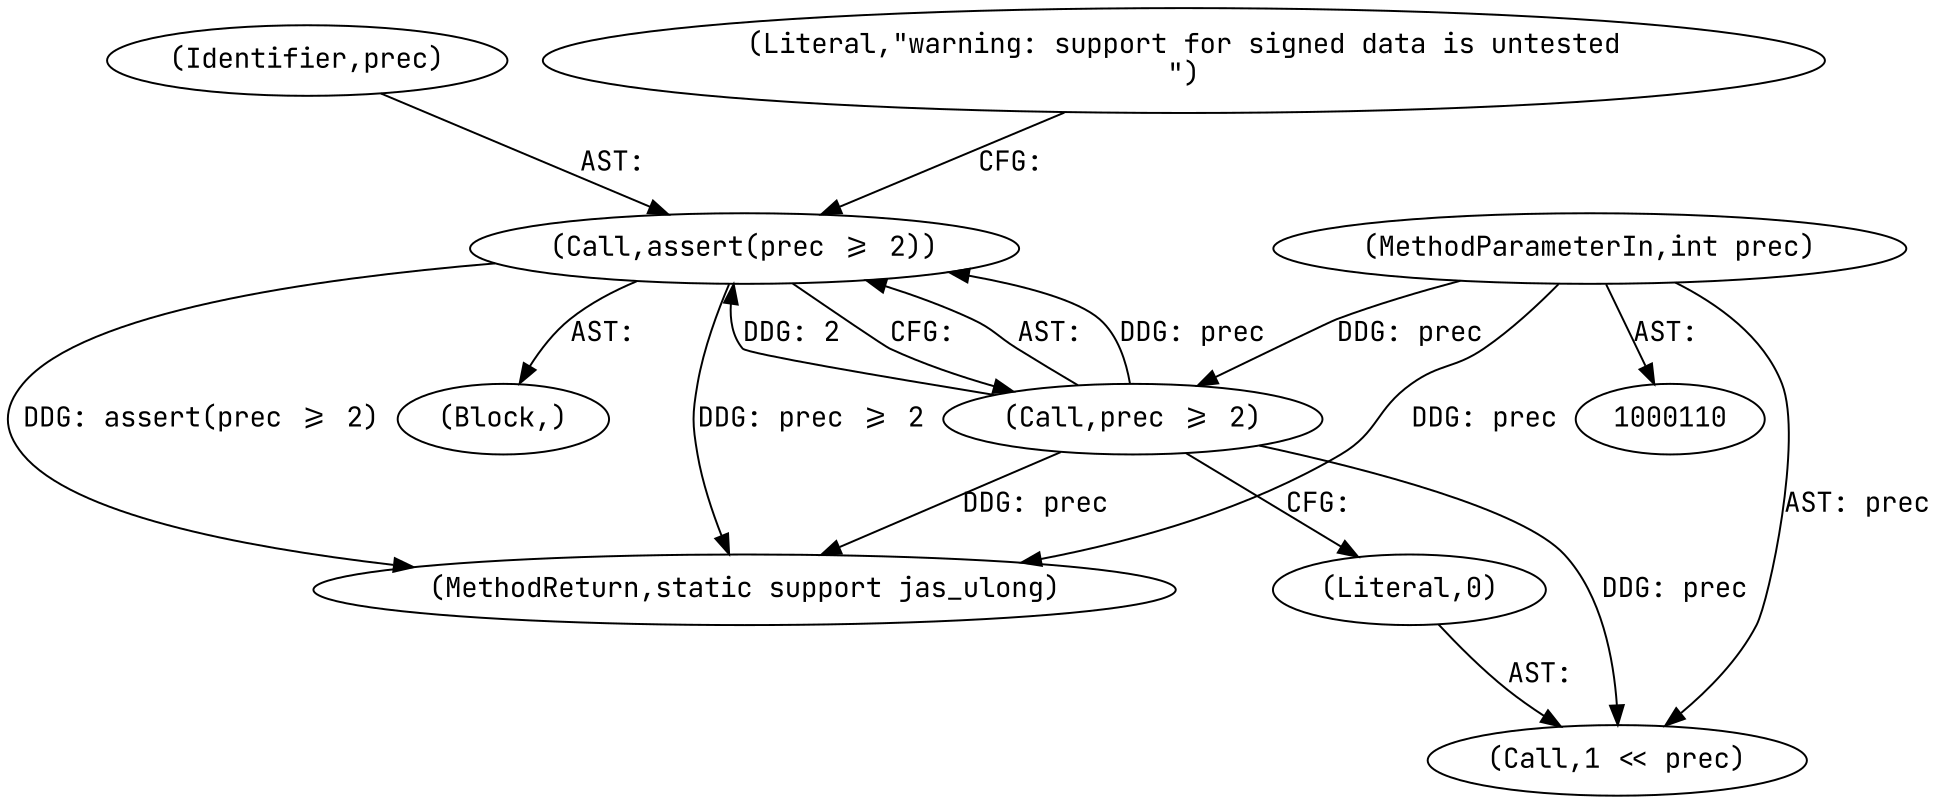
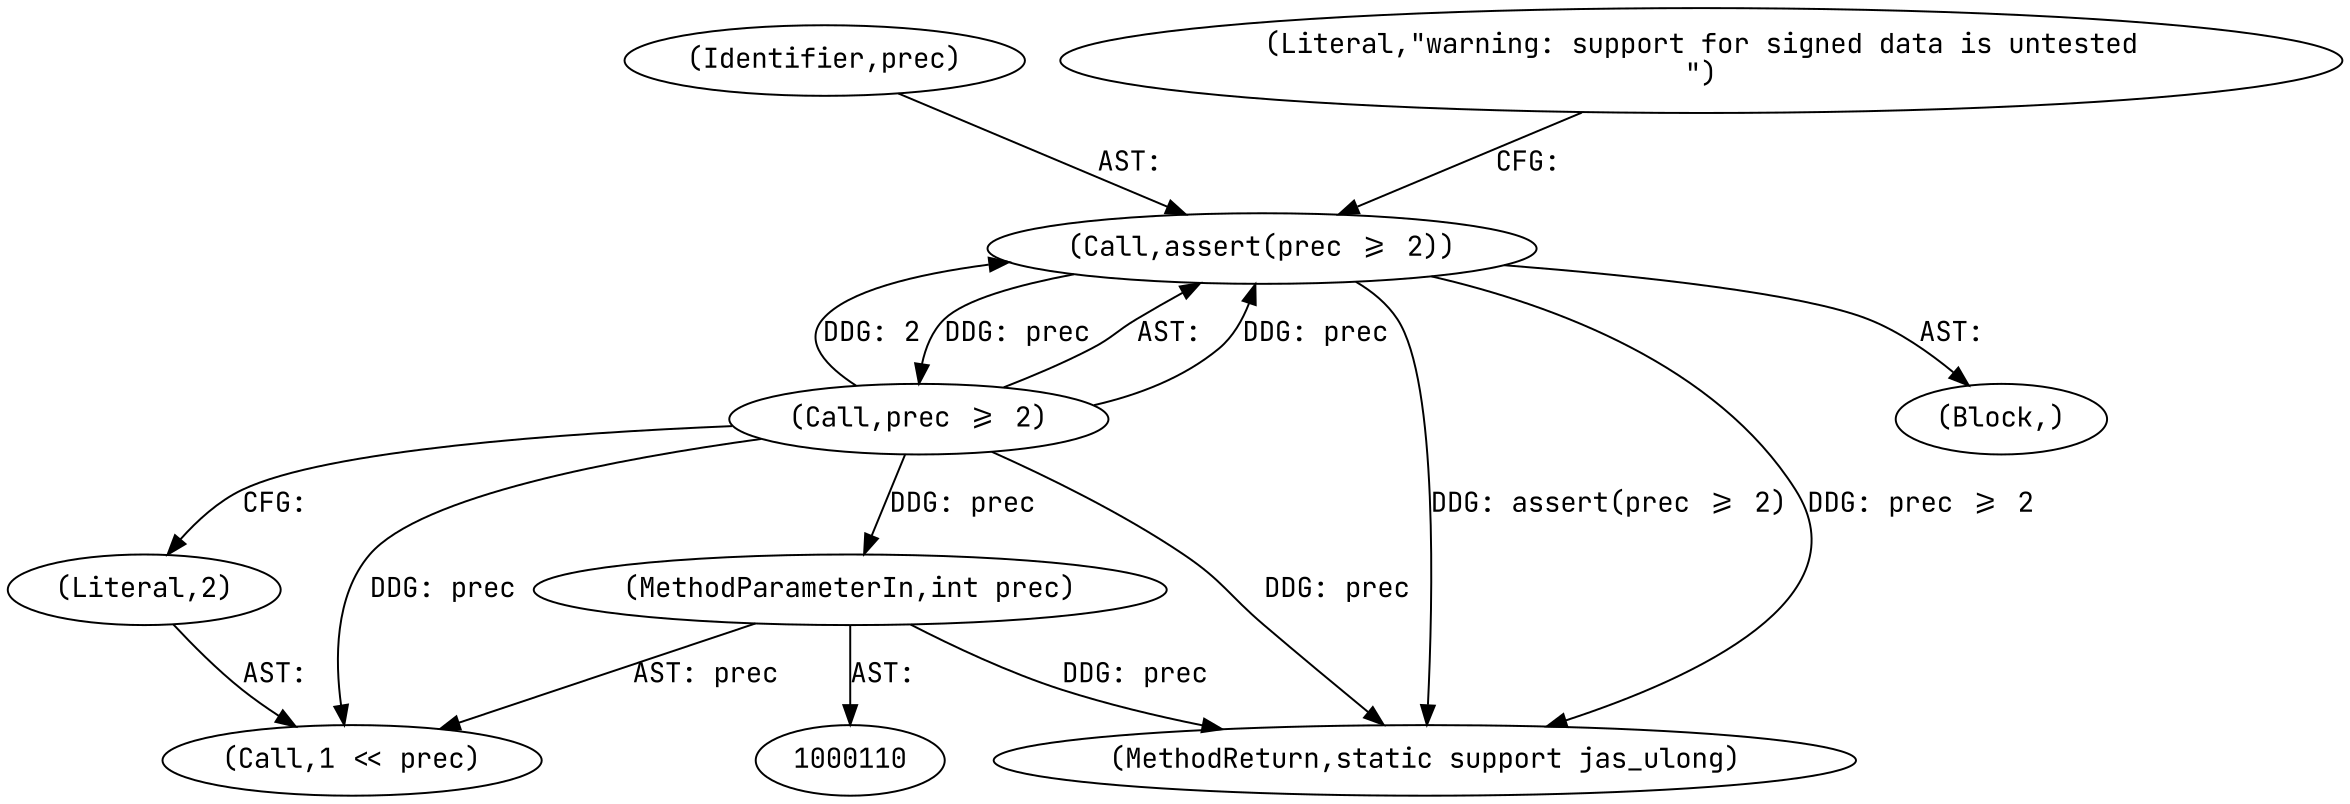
(1334, 320) -> (888, 495)
(931, 334) -> (1018, 334)
(1409, 590) -> (144, 590)
